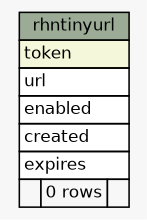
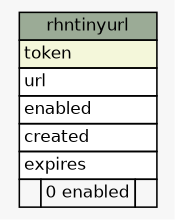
(74, 192) -> (88, 192)
